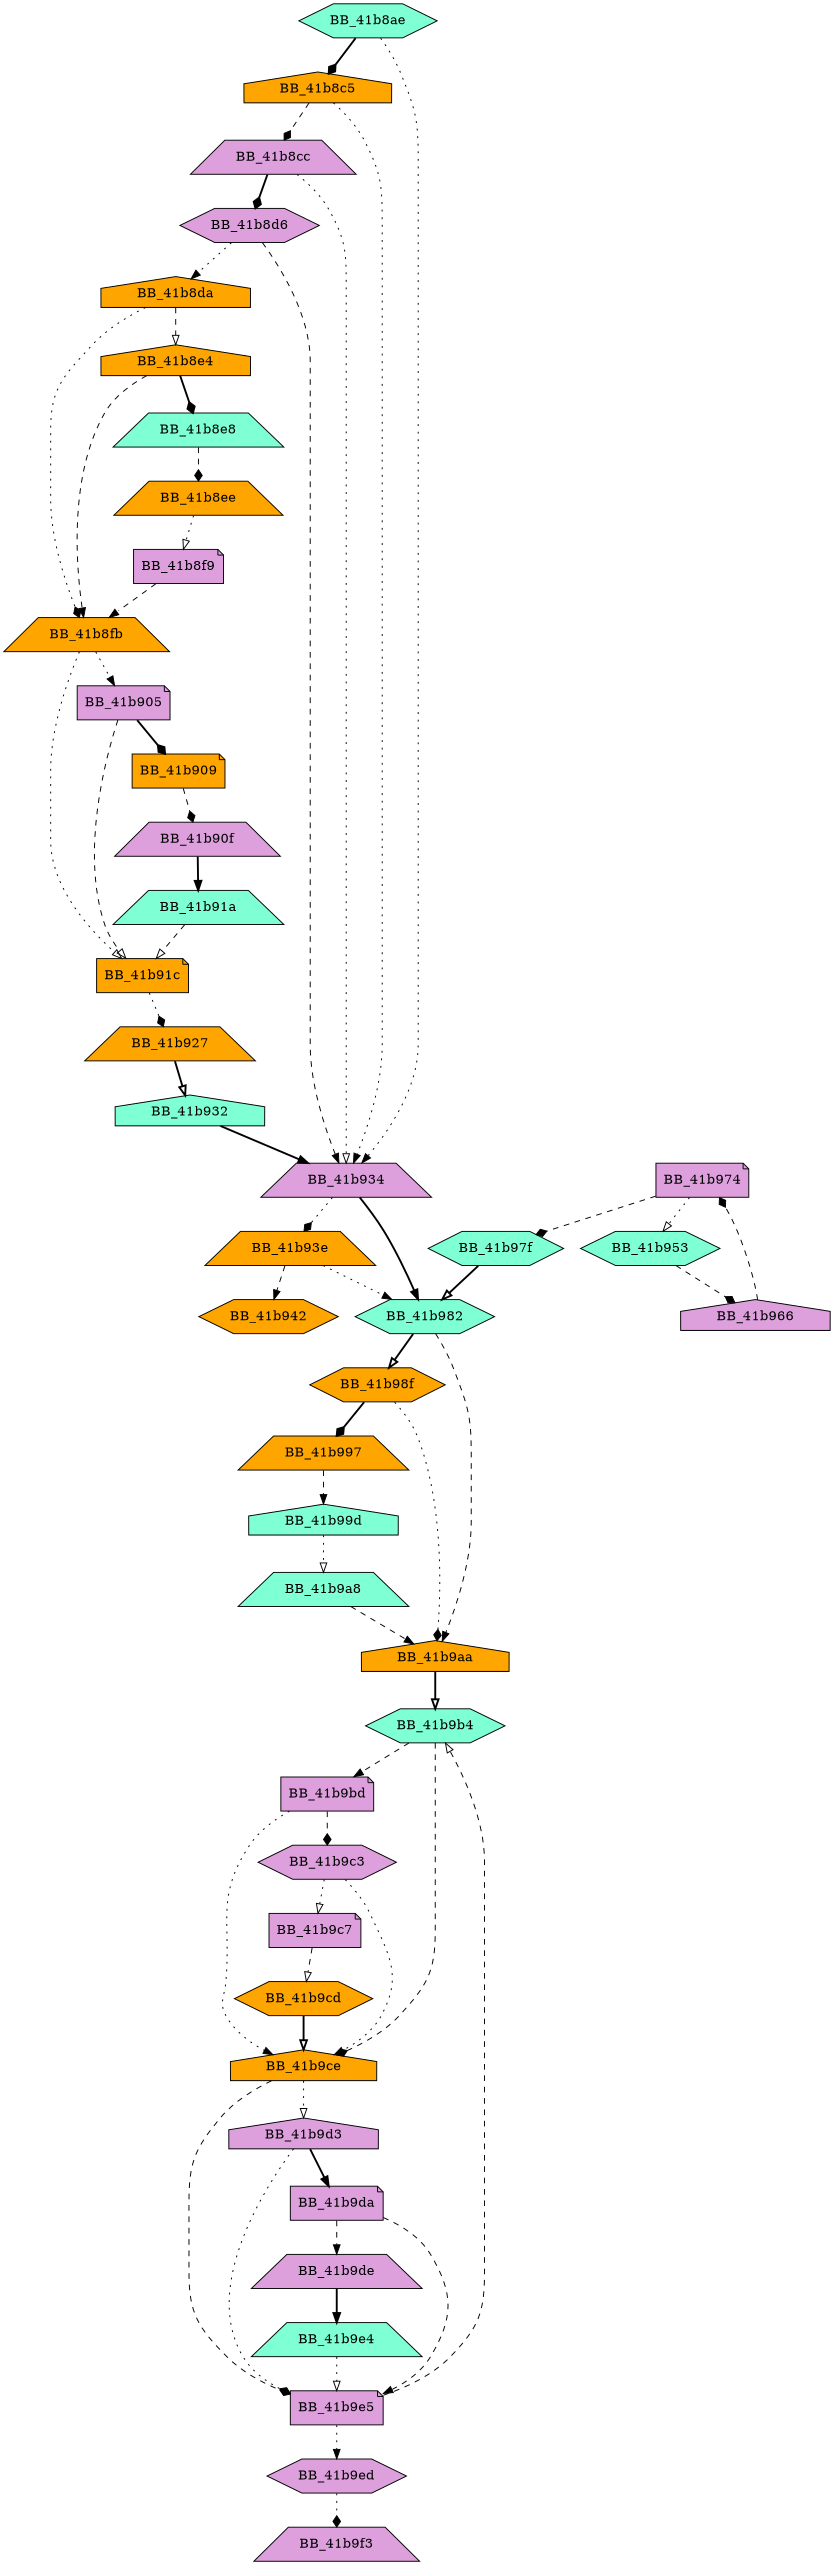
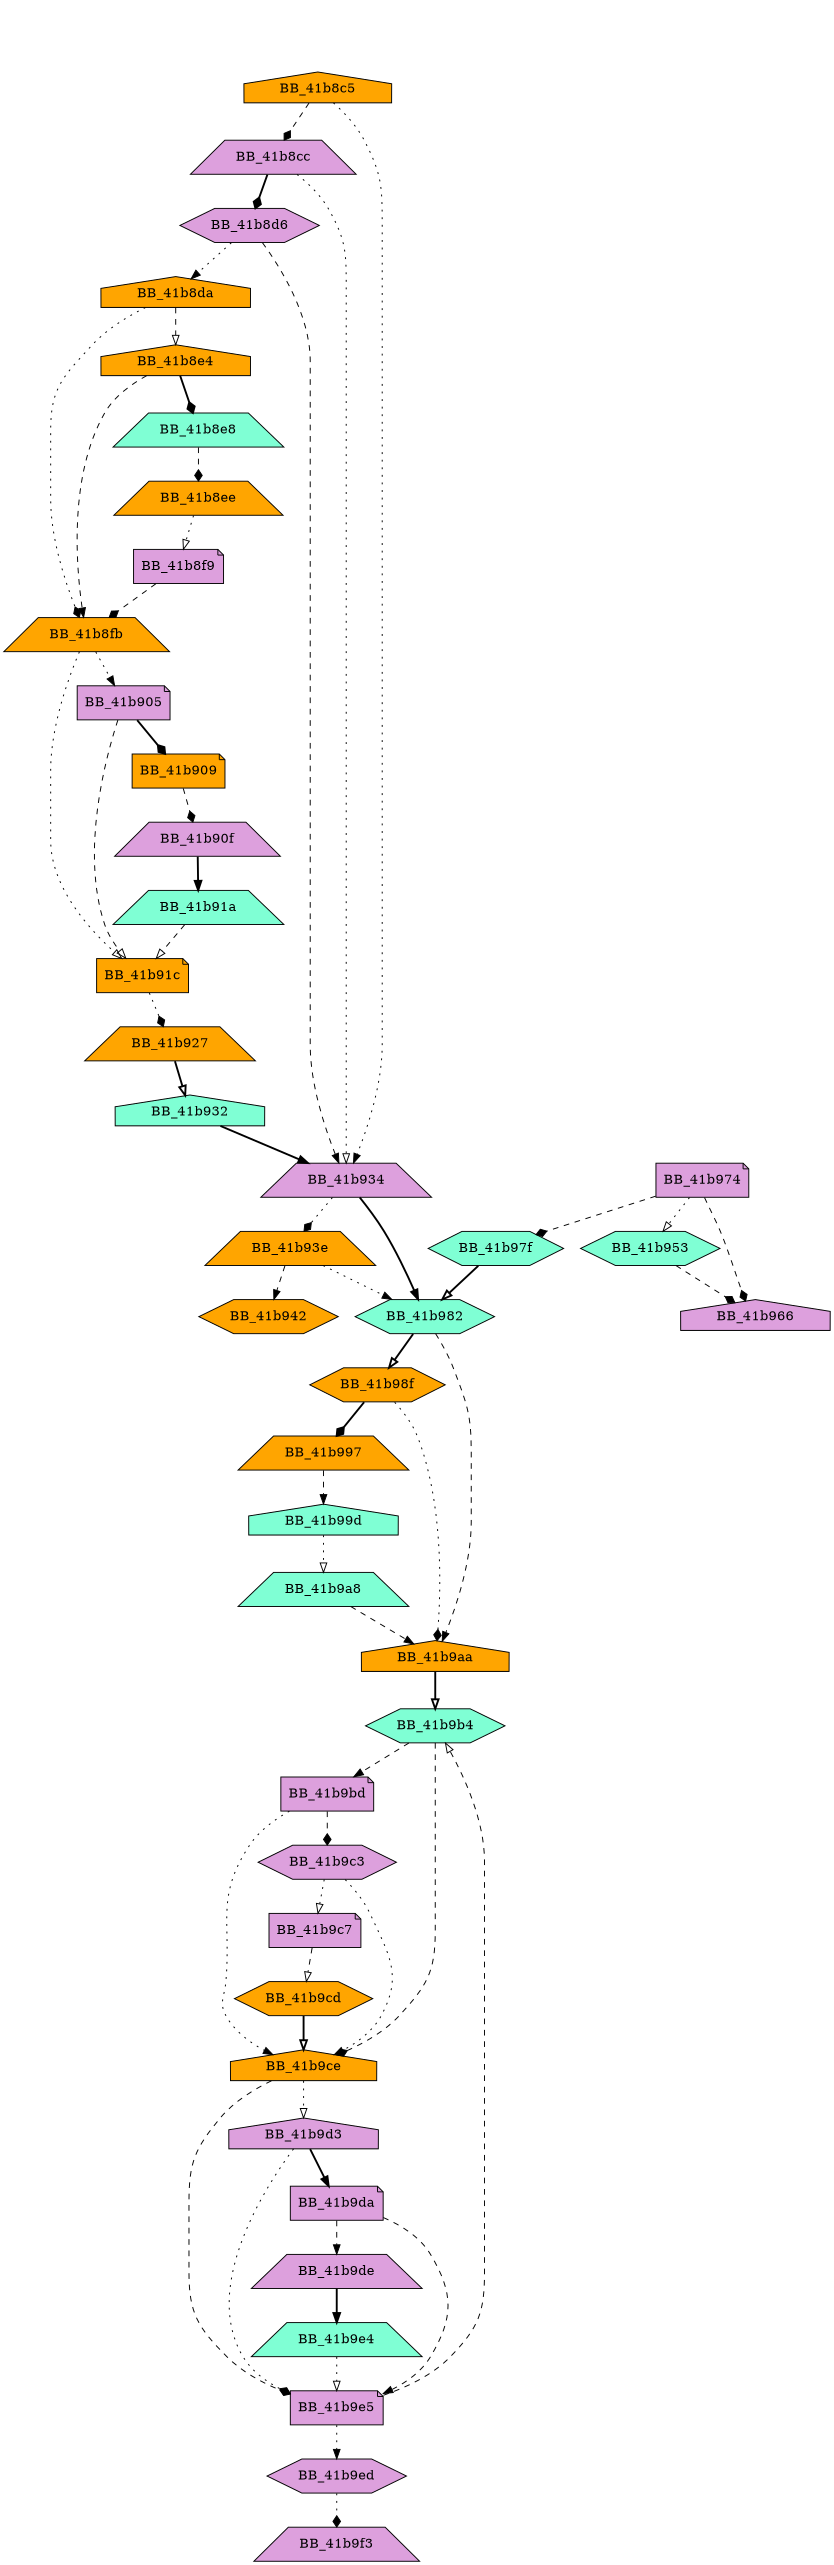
(368, 21) -> none
(137, 597) -> (137, 597)
(745, 1252) -> (725, 1243)
